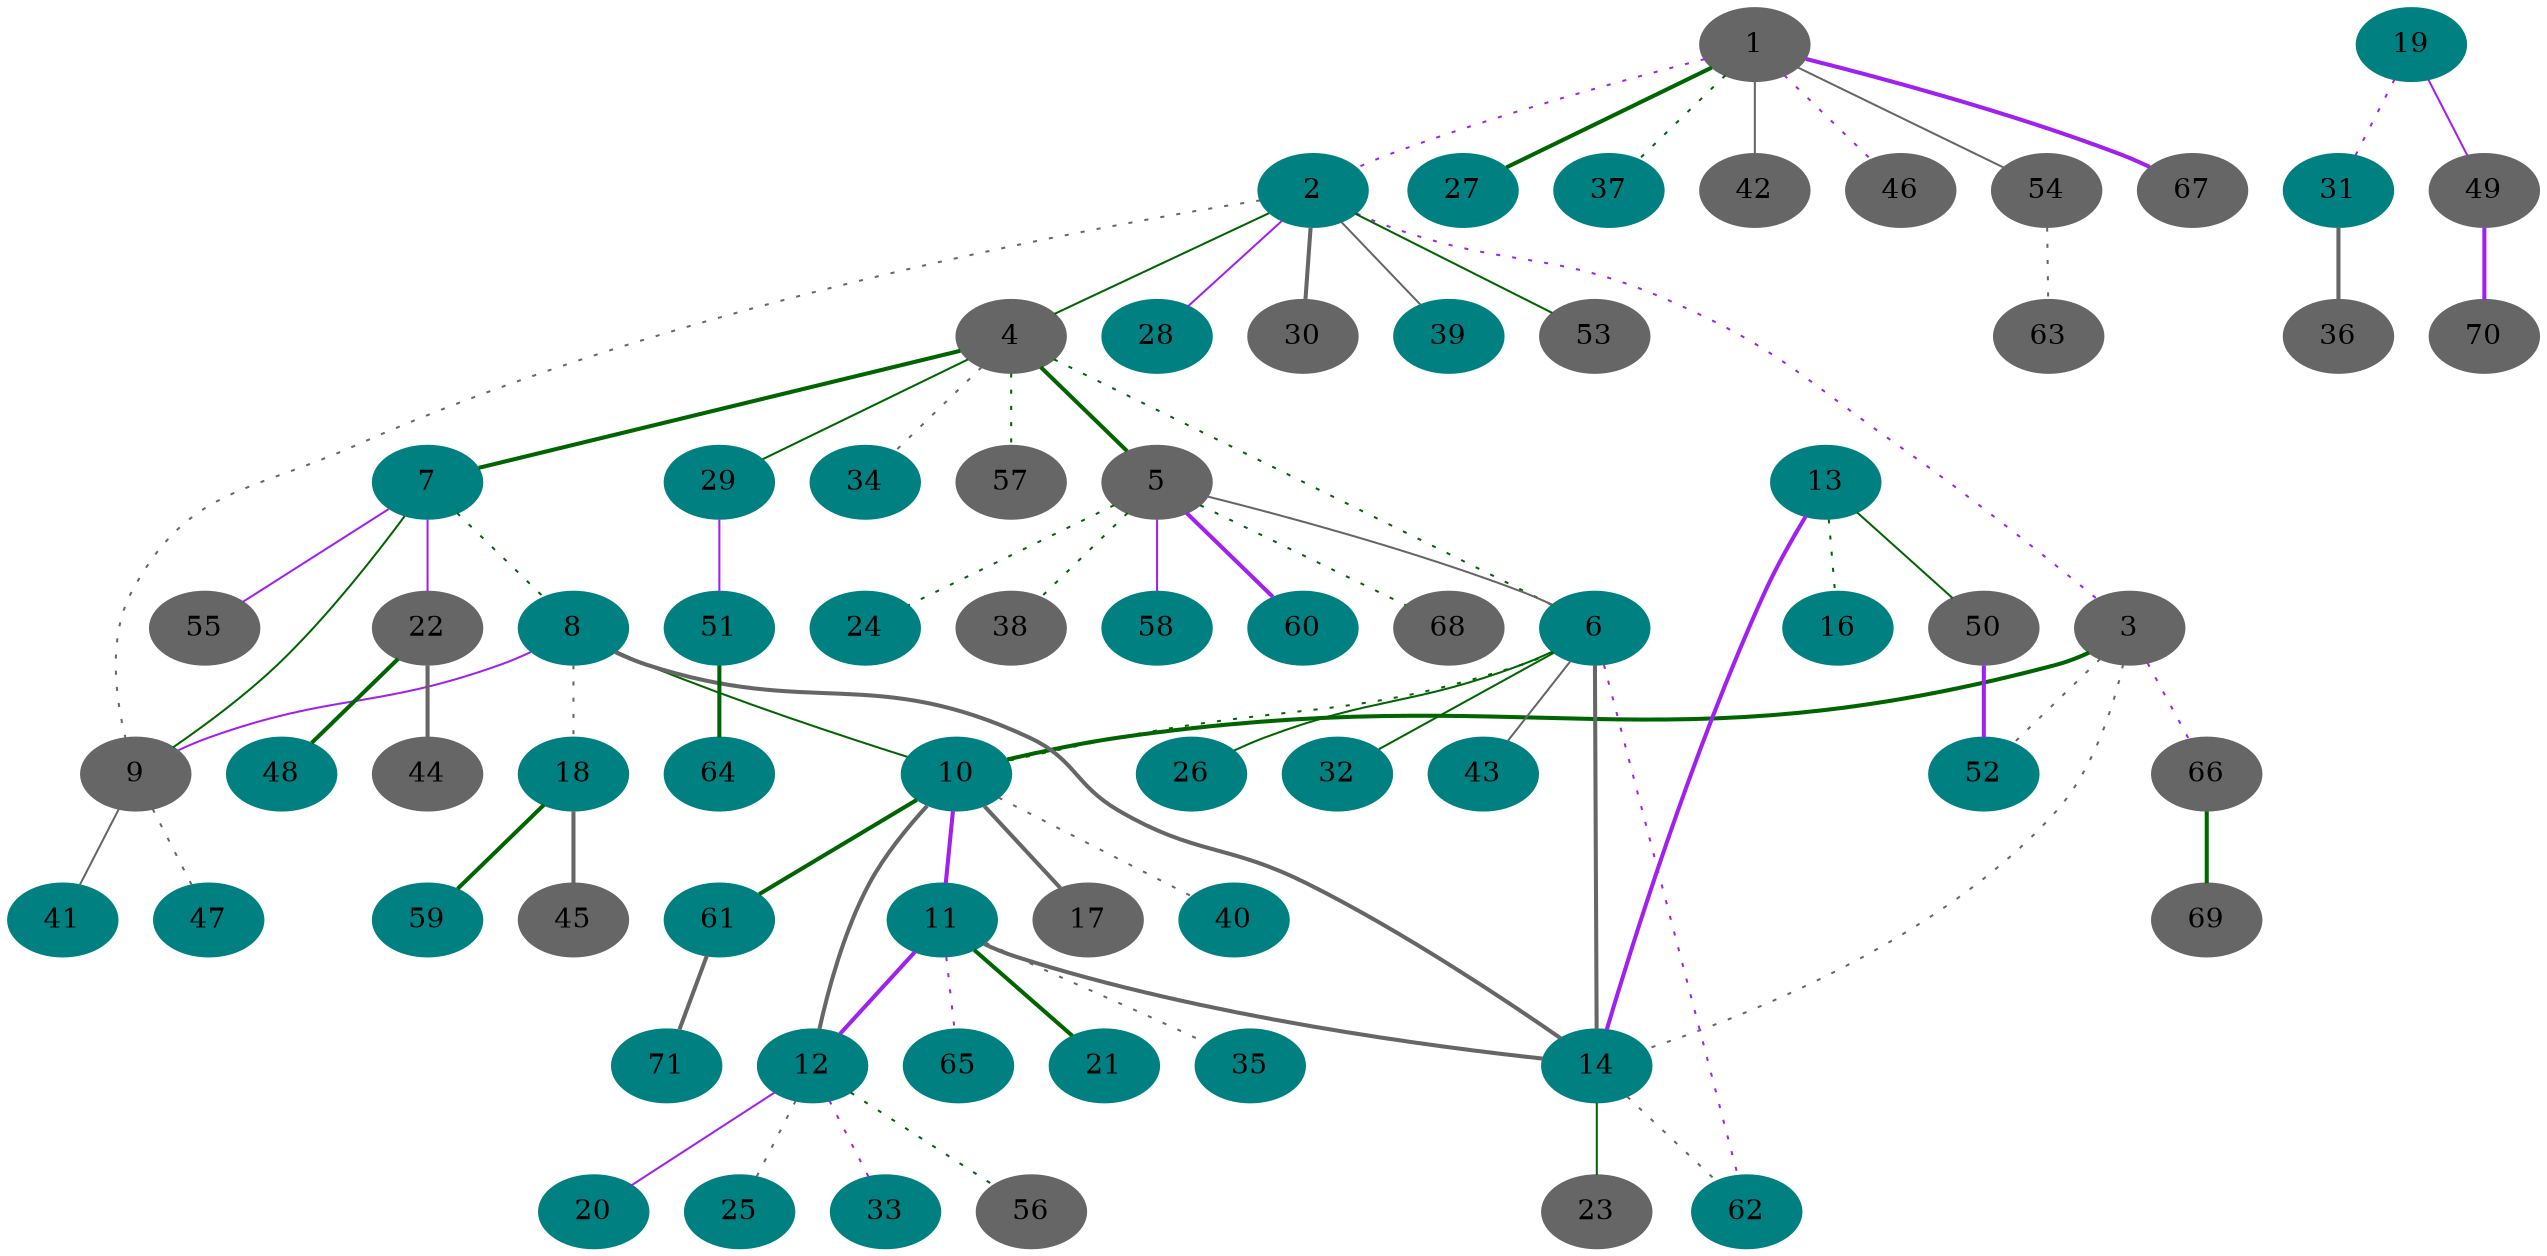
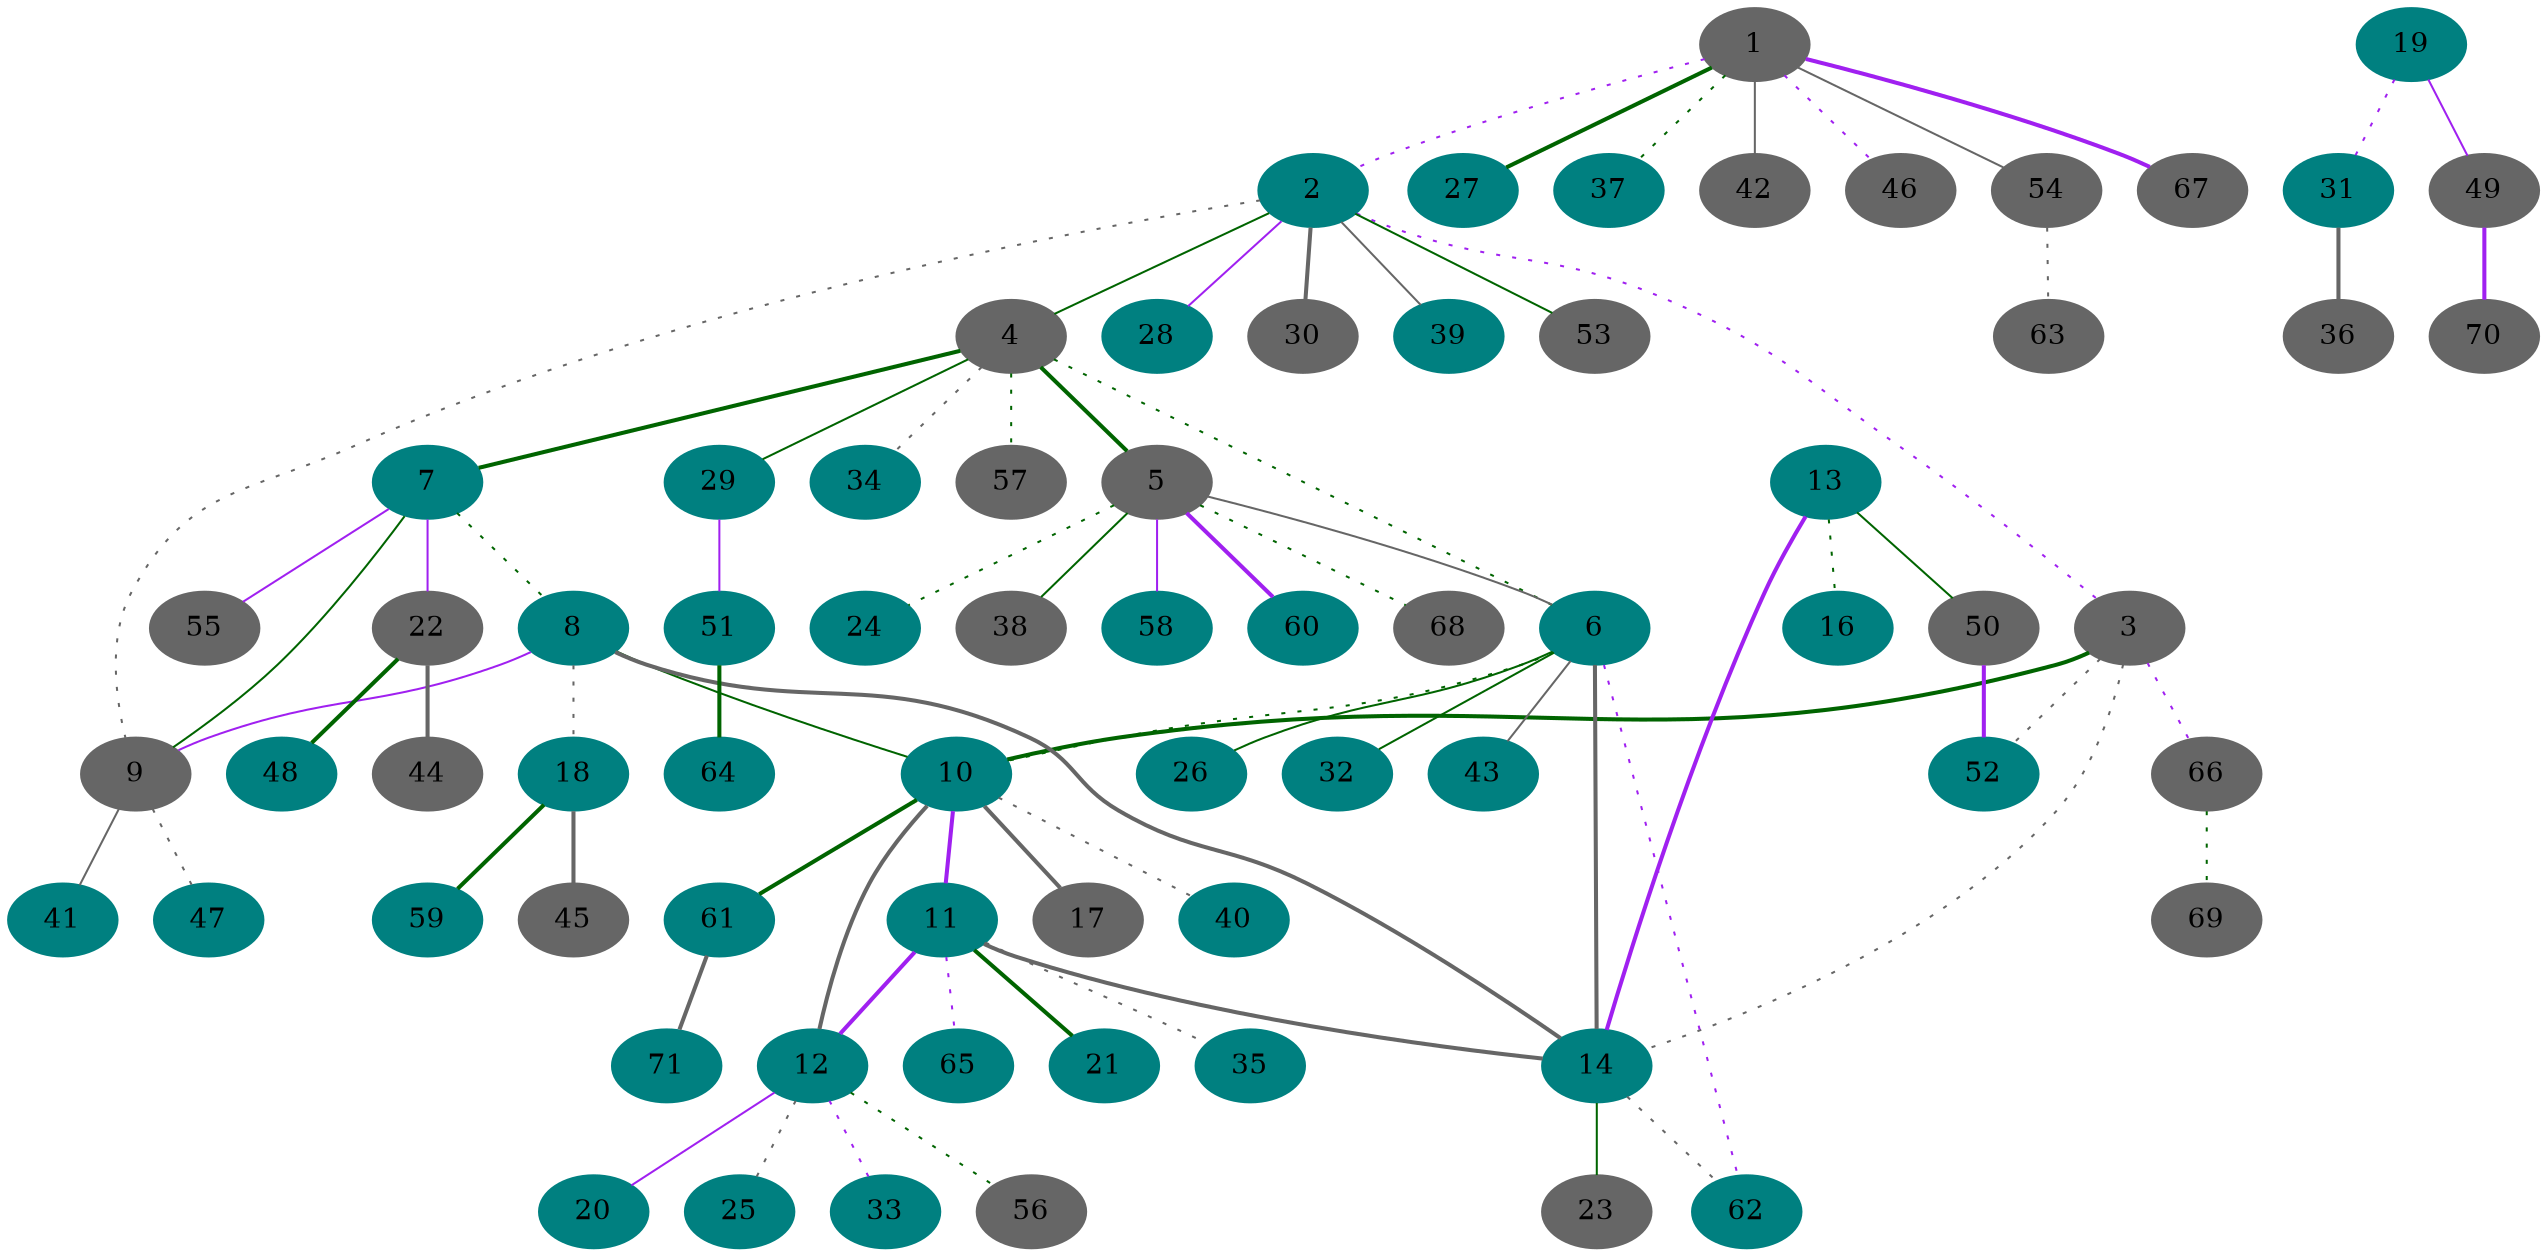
(1084, 555) -> (1084, 555)
(2207, 847) -> (2207, 847)
